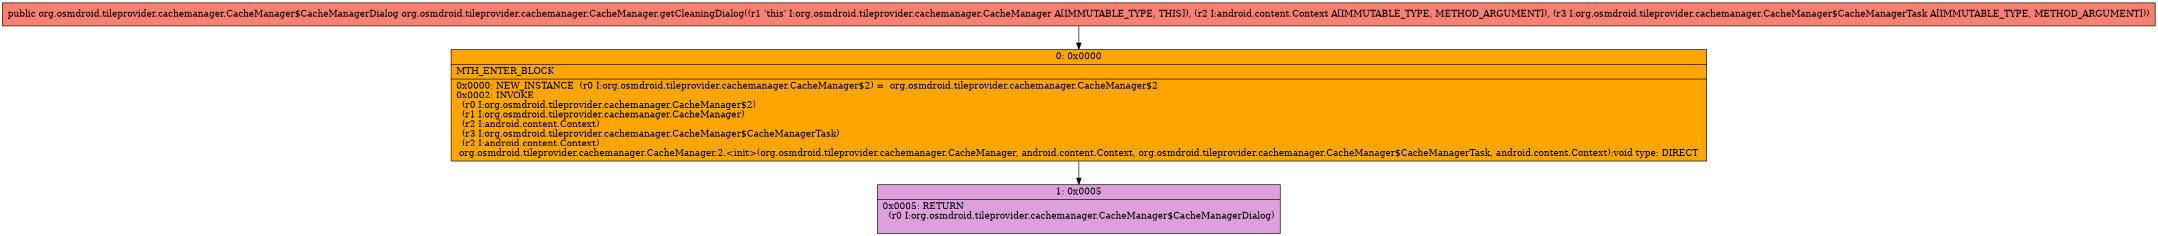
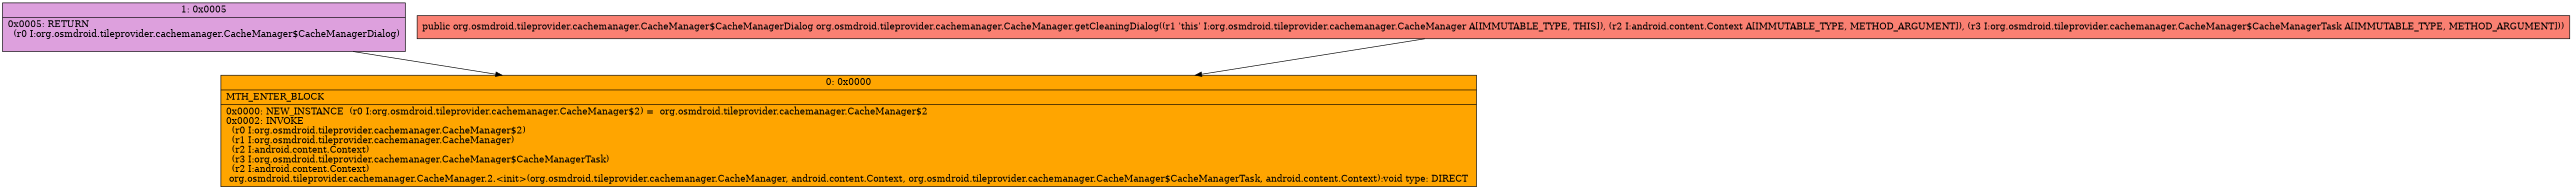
(1079, 170) -> (424, 63)
